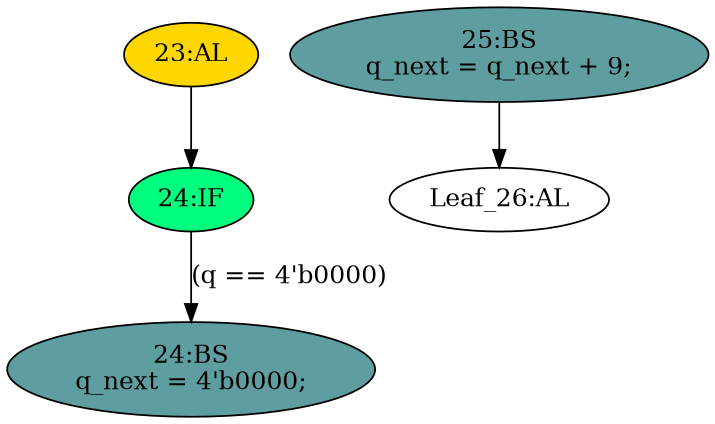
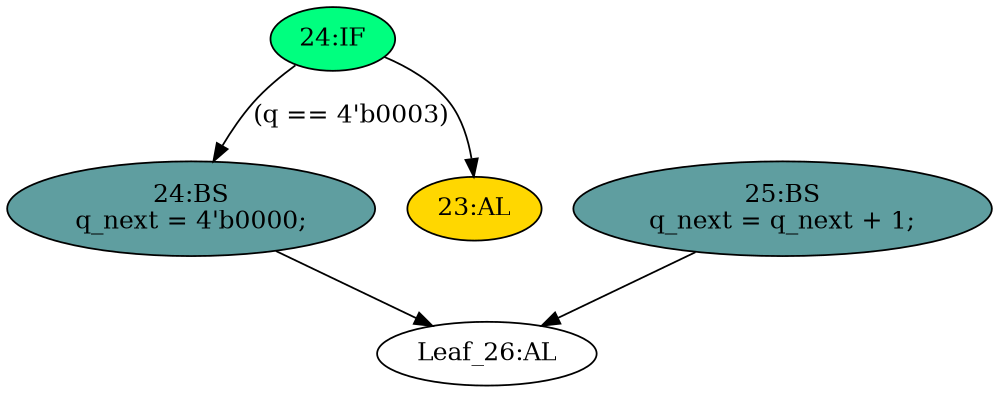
(499, 55) -> (783, 209)
(191, 118) -> (443, 95)
(289, 277) -> (351, 116)
none -> (346, 285)
